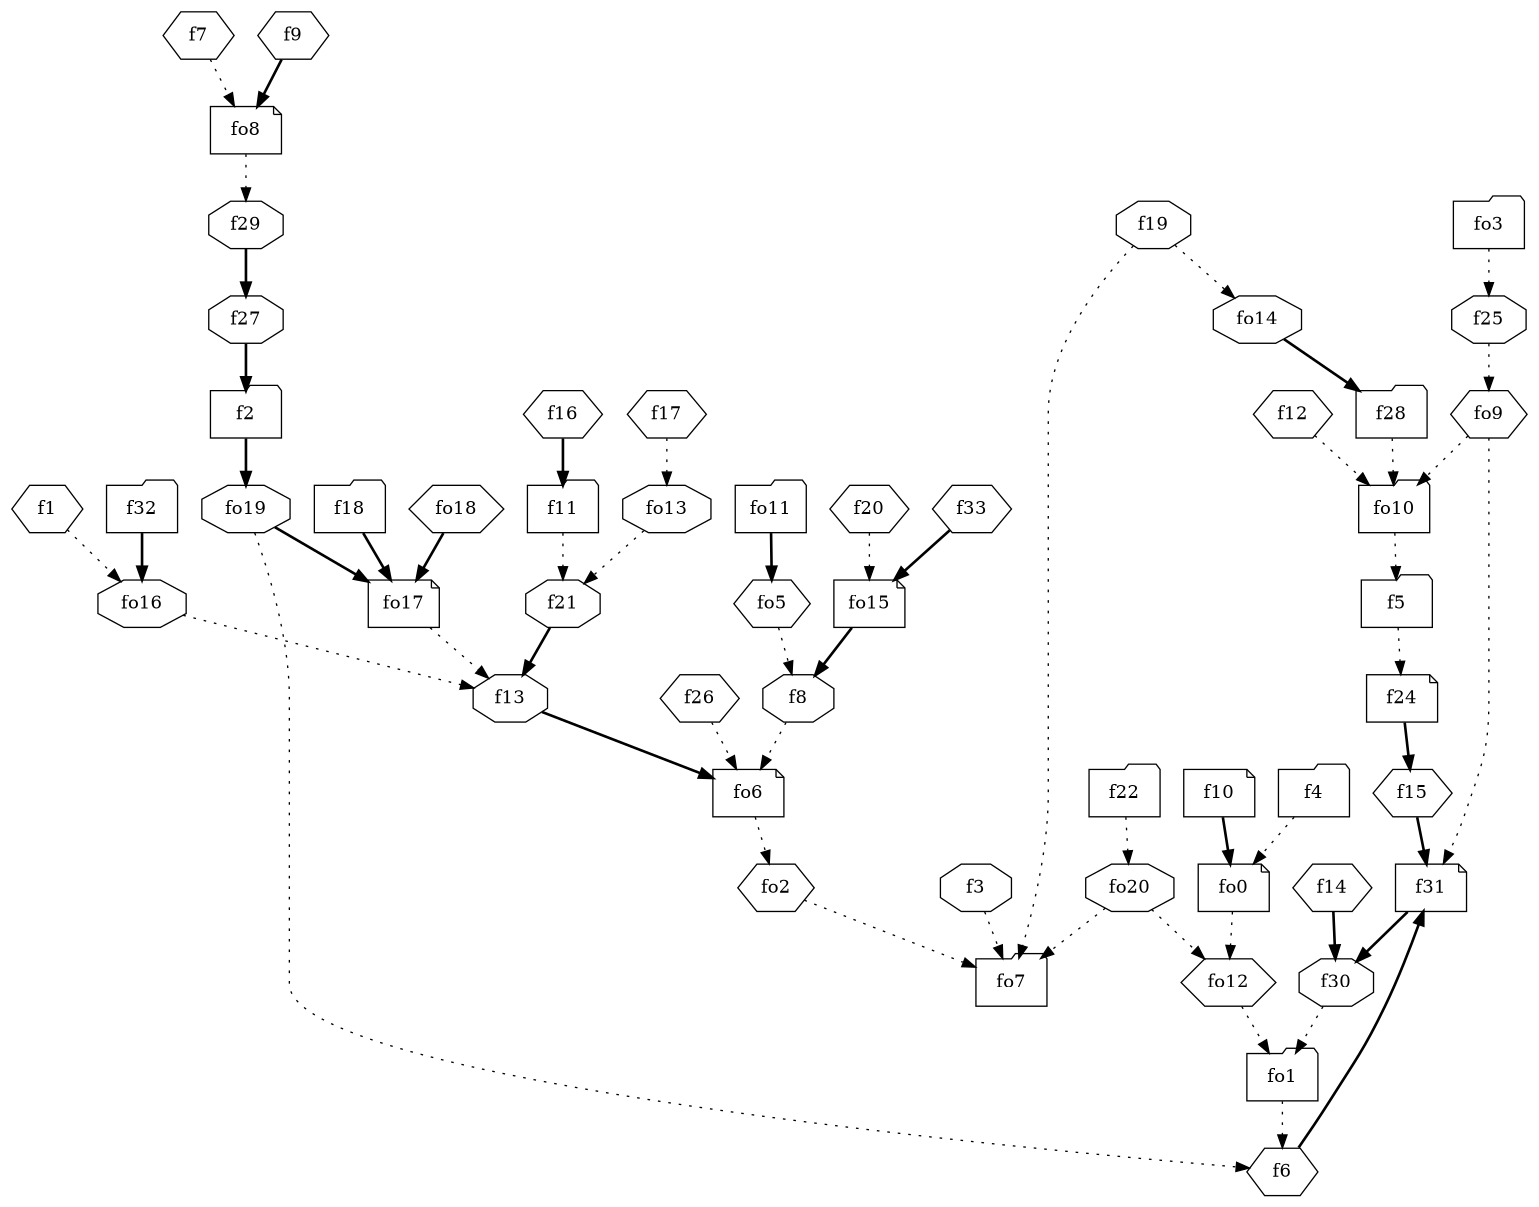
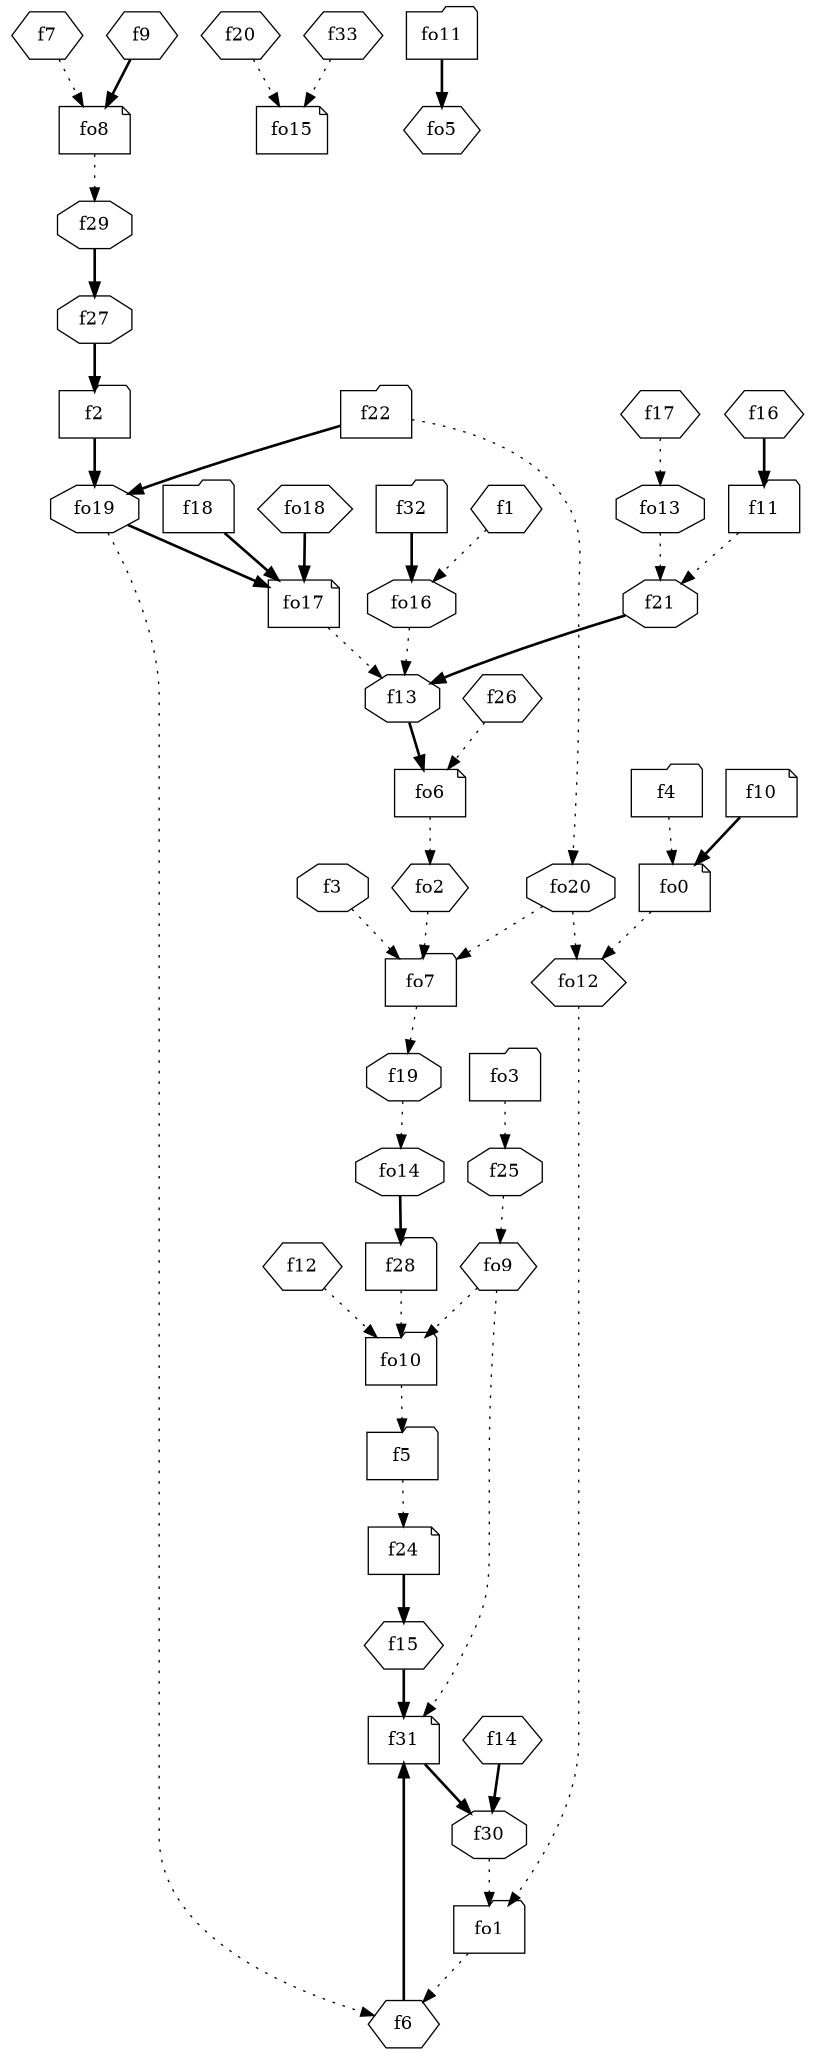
none -> (241, 456)
(927, 551) -> (321, 77)
(1048, 585) -> (414, 1023)
(798, 698) -> none
